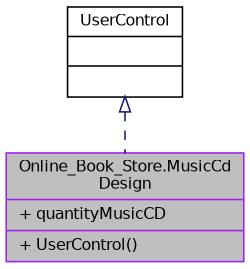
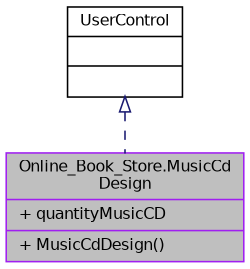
(78, 245) -> (92, 245)
